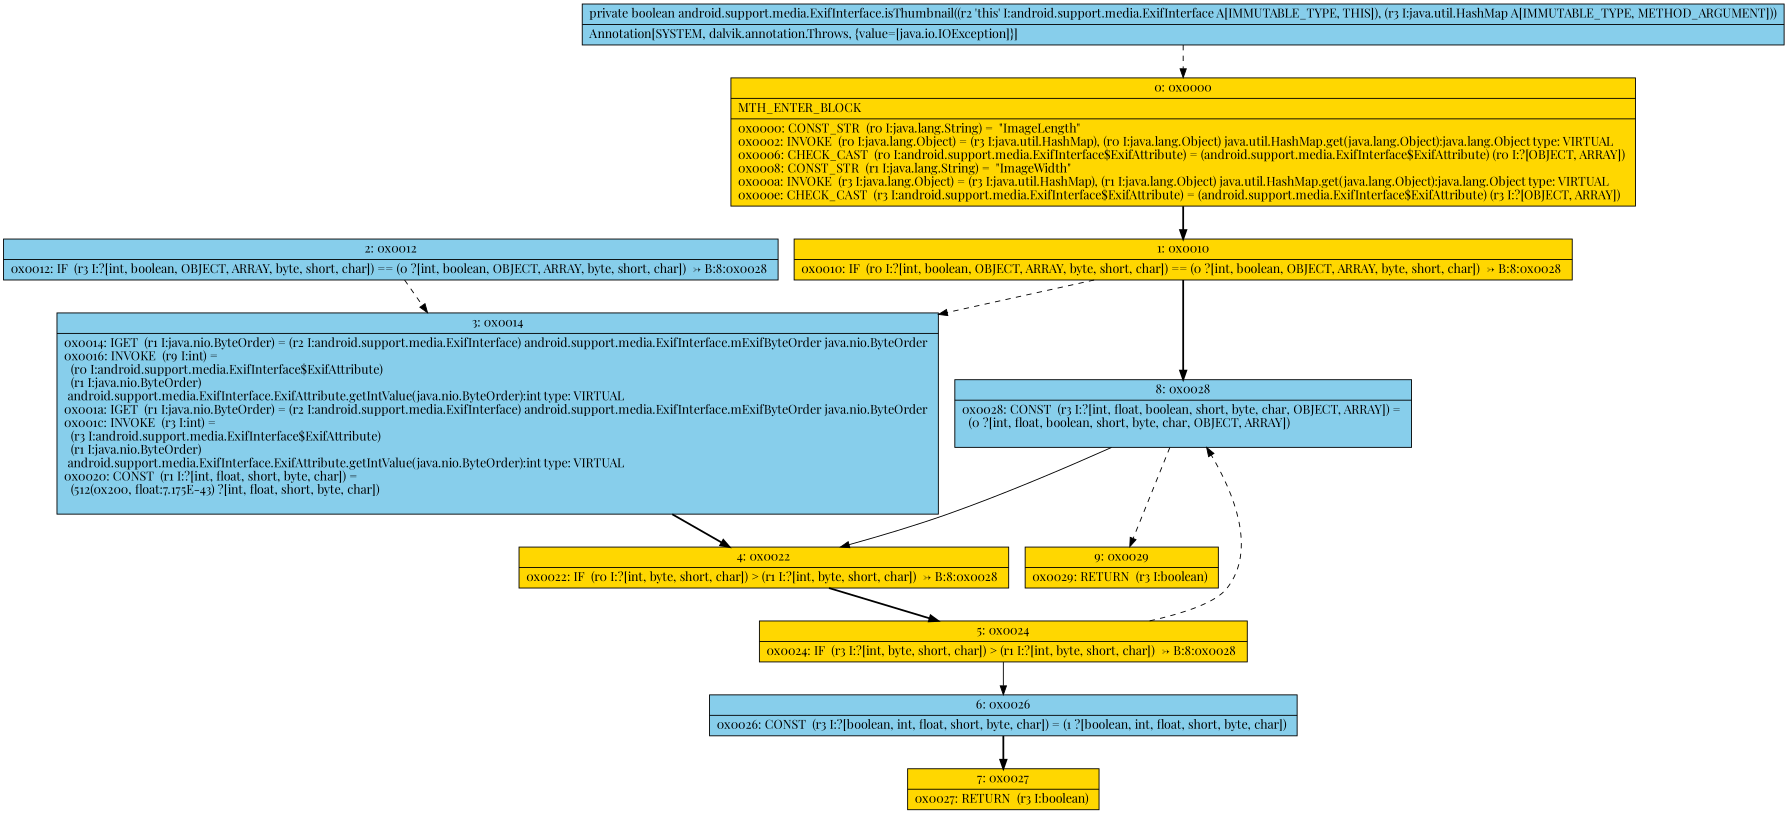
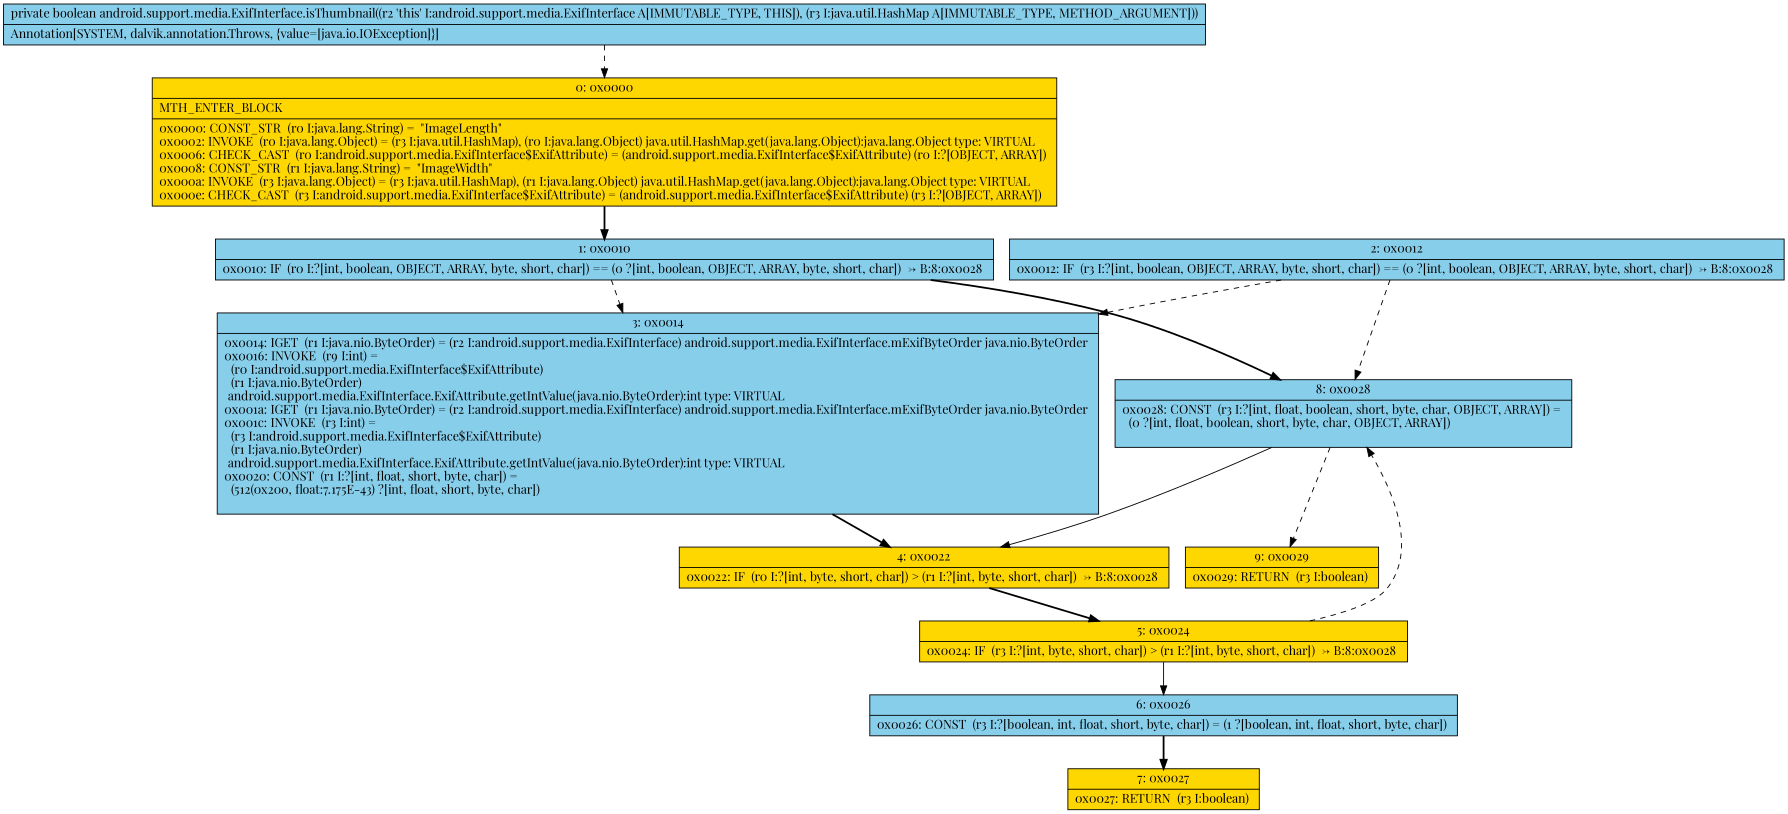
(1183, 260) -> (604, 260)
none -> (1374, 326)
